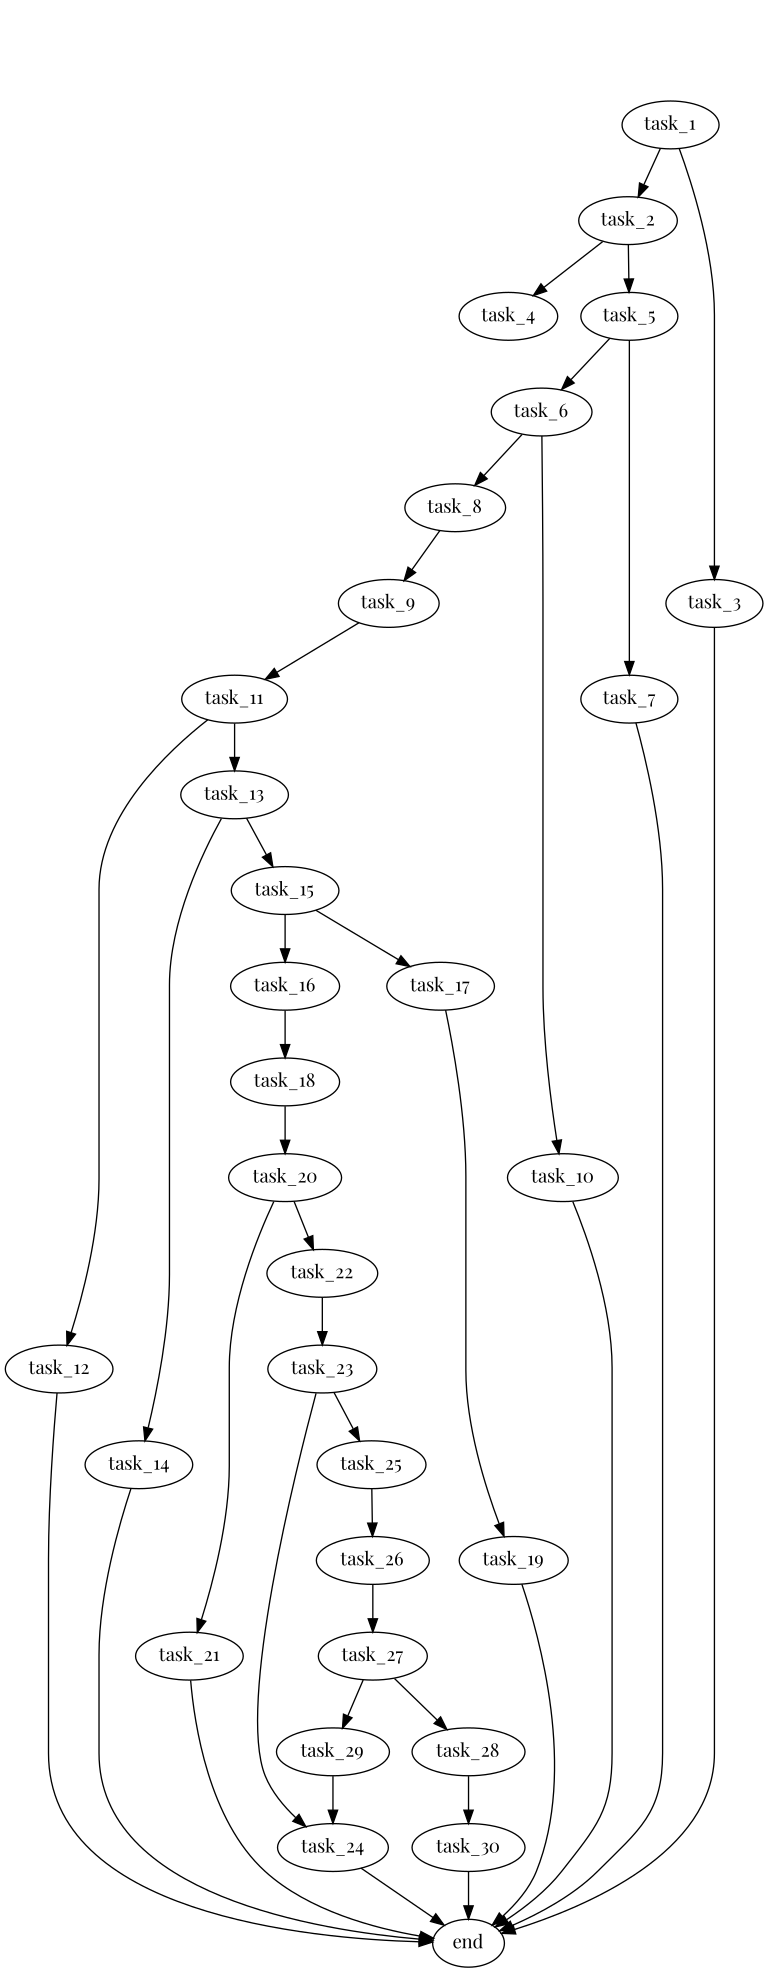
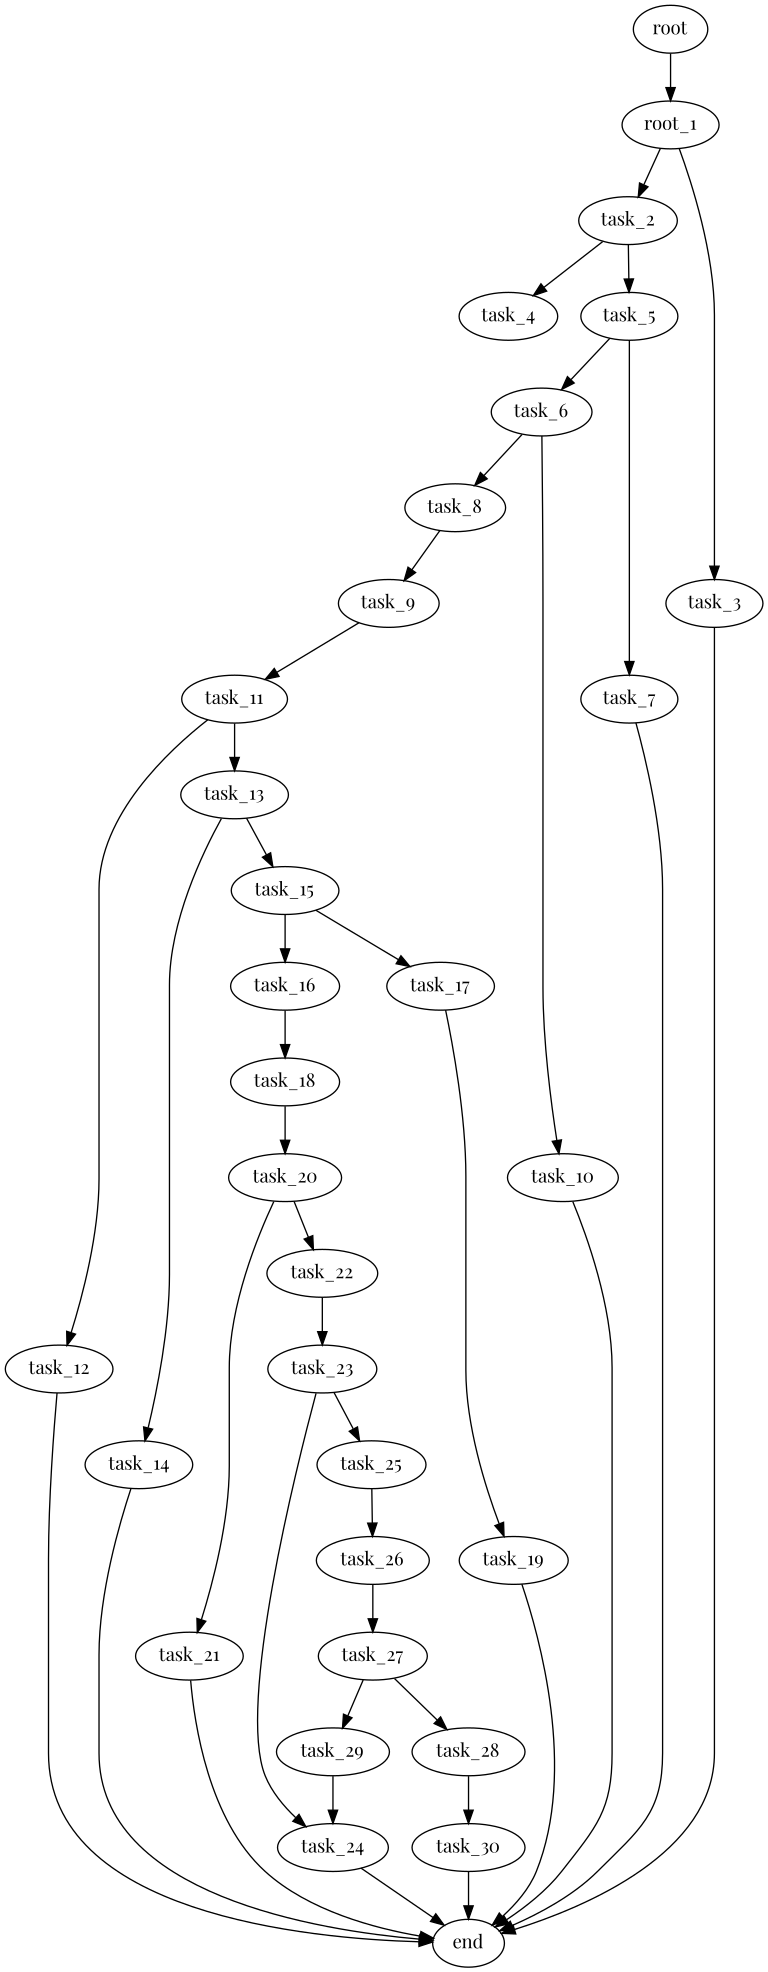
none -> (671, 29)
(671, 125) -> (671, 125)
